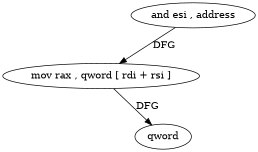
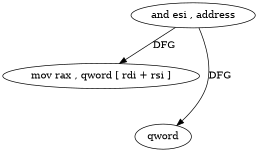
(130, 104) -> (208, 78)
